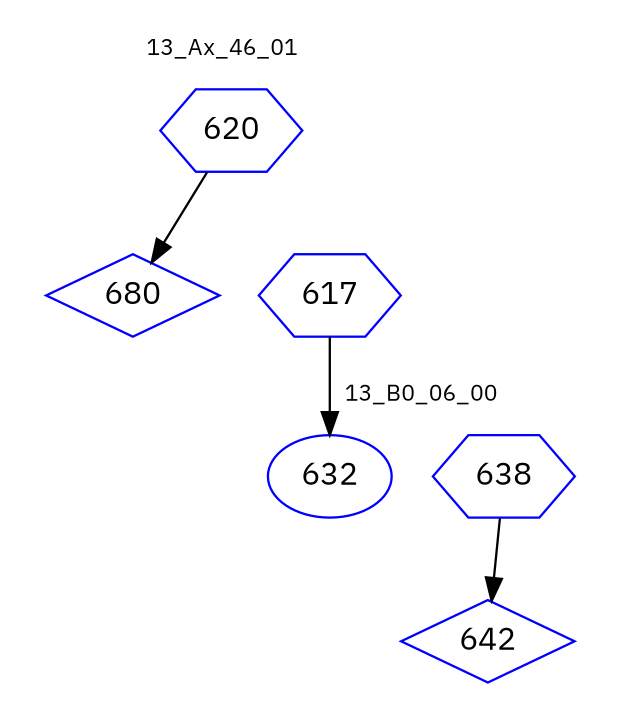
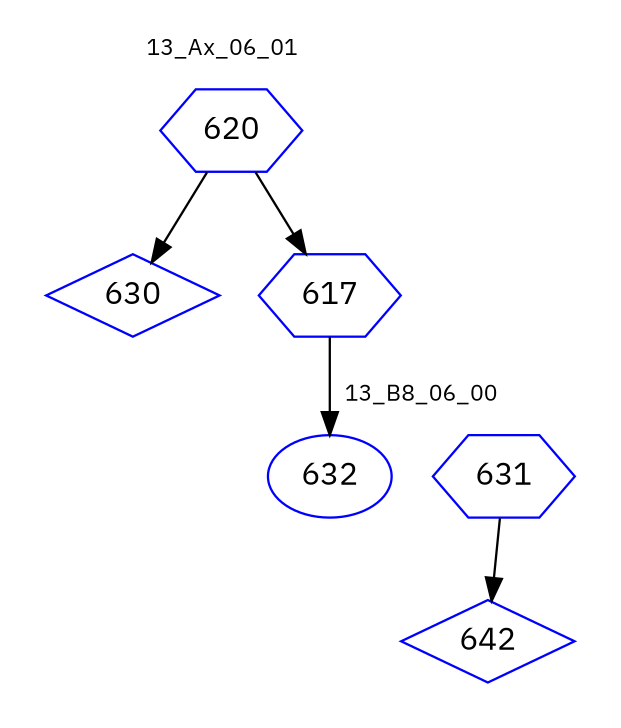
(223, 49) -> (223, 49)
none -> (275, 203)
(133, 295) -> (133, 295)
(421, 395) -> (421, 395)
(504, 476) -> (504, 476)
